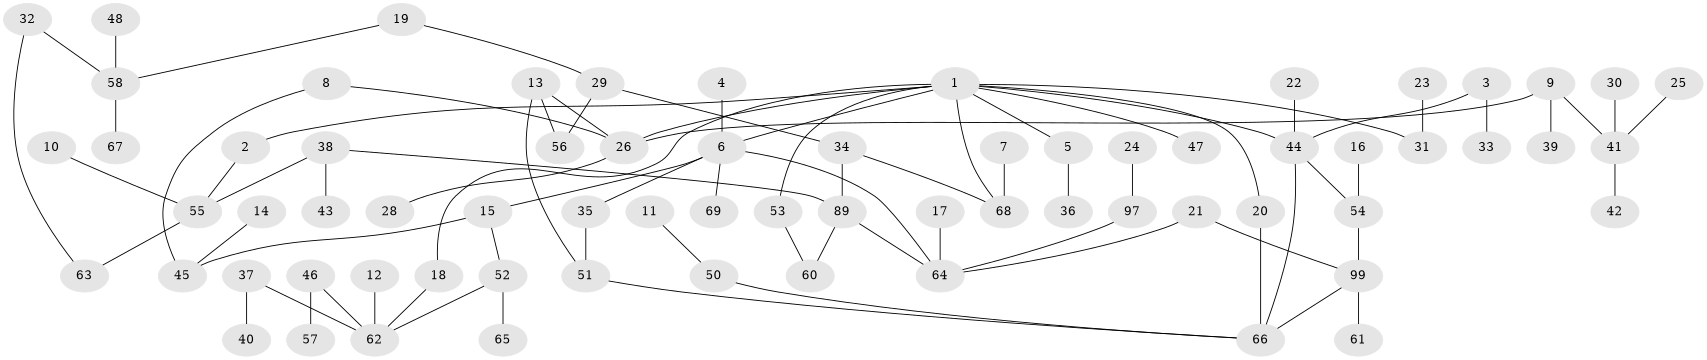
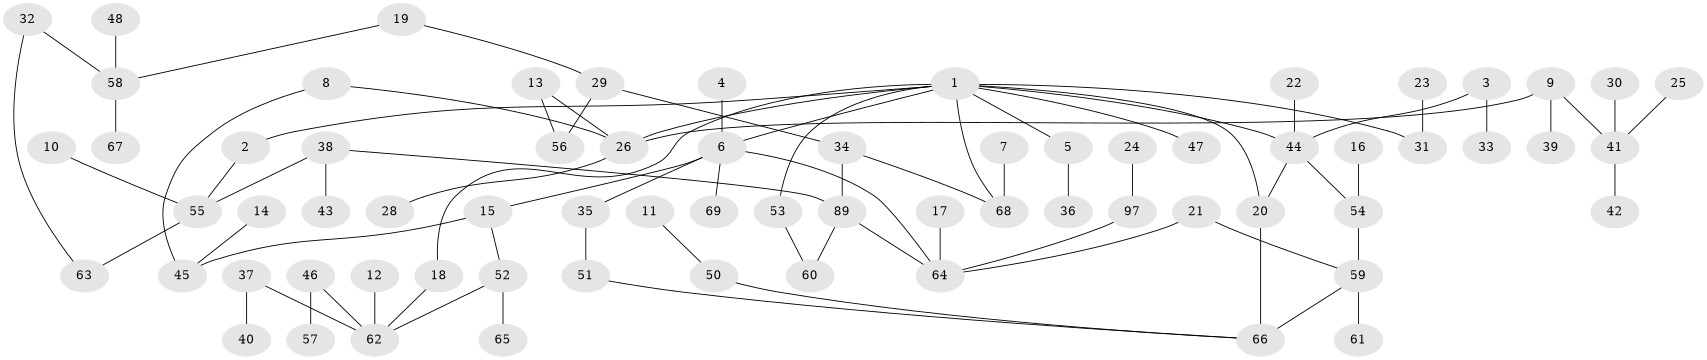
(534, 185) -> none
(1289, 246) -> (1278, 180)
(1359, 276) -> (1359, 276)
